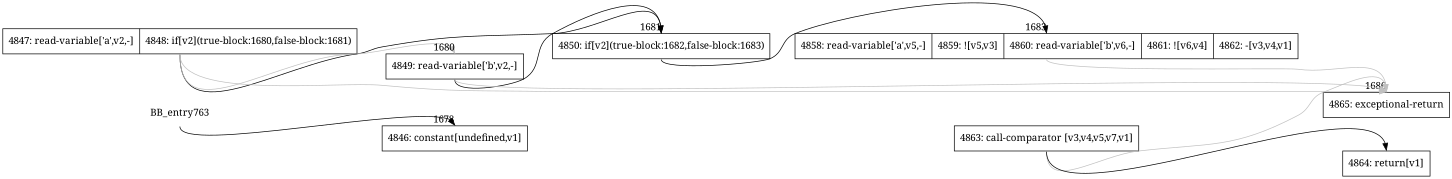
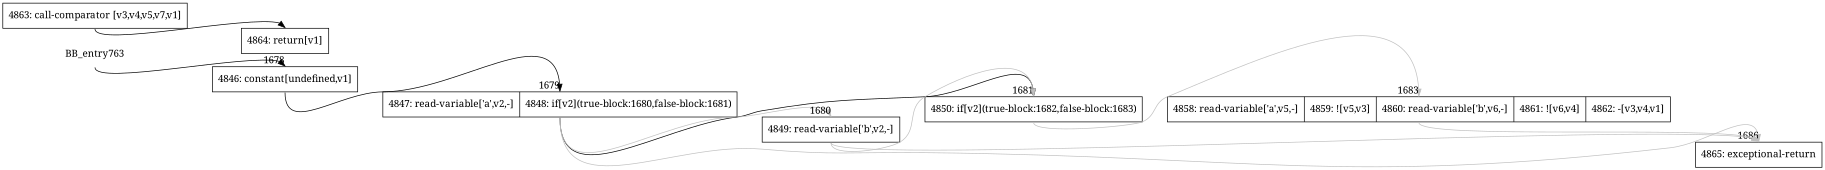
(850, 18) -> (1234, 69)
(546, 39) -> (919, 102)
none -> (425, 86)
(1218, 143) -> none
